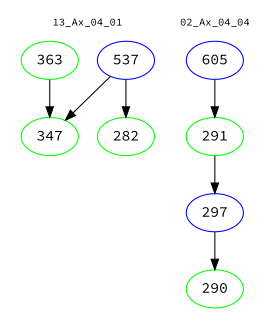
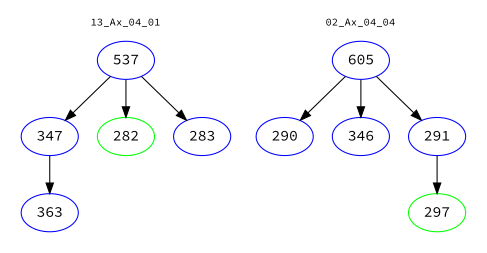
(50, 60) -> (50, 213)
(50, 93) -> (50, 169)
(50, 137) -> (50, 137)
none -> (202, 137)
(215, 137) -> (437, 137)
none -> (361, 137)
(215, 213) -> (437, 213)
(215, 246) -> (327, 95)
(215, 289) -> (285, 137)
